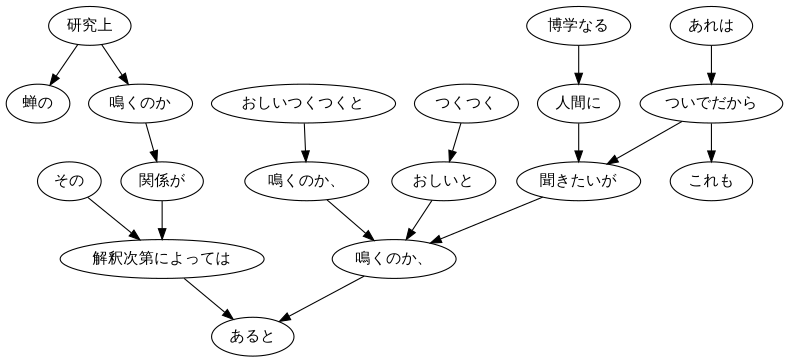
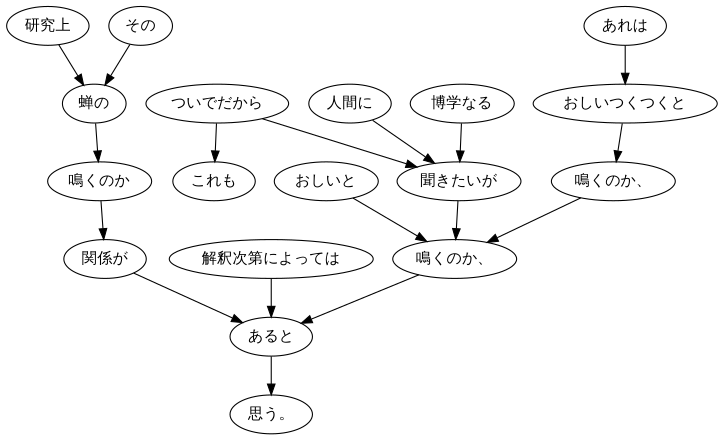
(579, 59) -> (461, 137)
(711, 59) -> (625, 59)
(112, 60) -> (97, 137)
(466, 104) -> none
(109, 215) -> (120, 60)
(162, 215) -> (183, 295)
none -> (271, 414)
